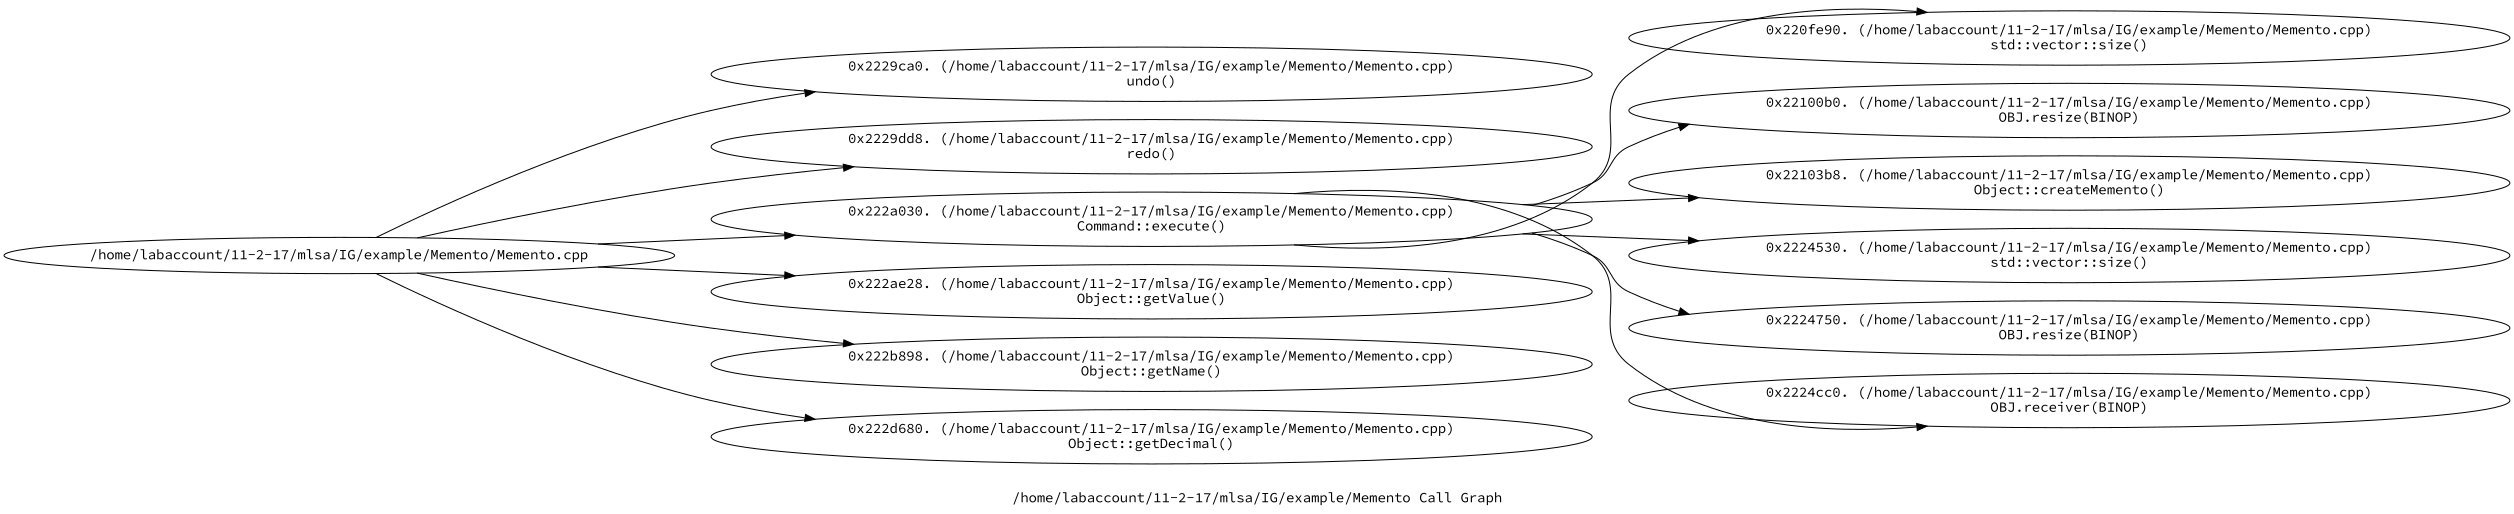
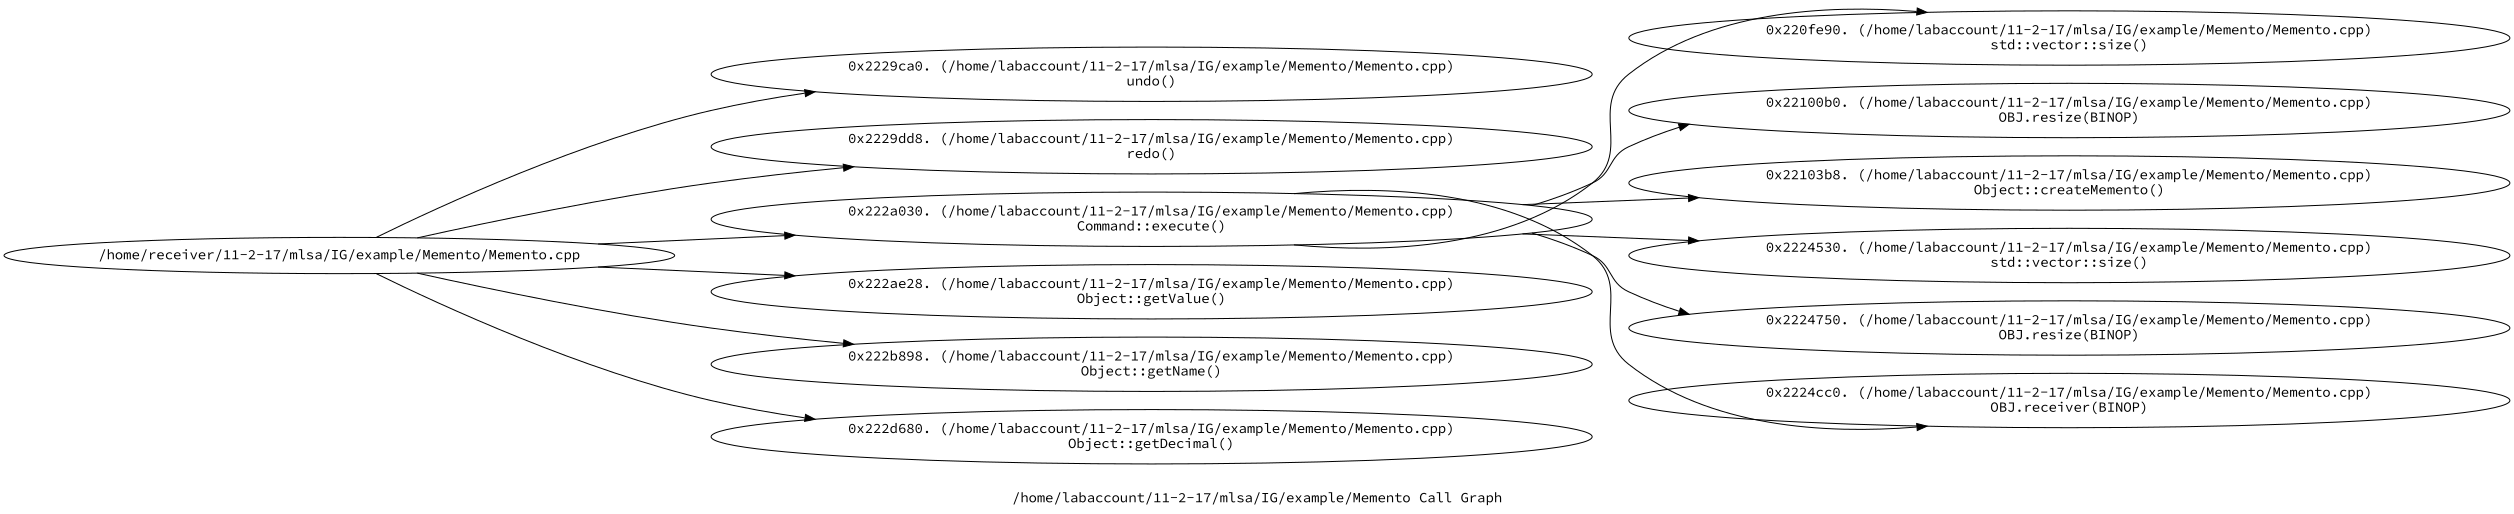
(339, 256) -> (339, 256)
